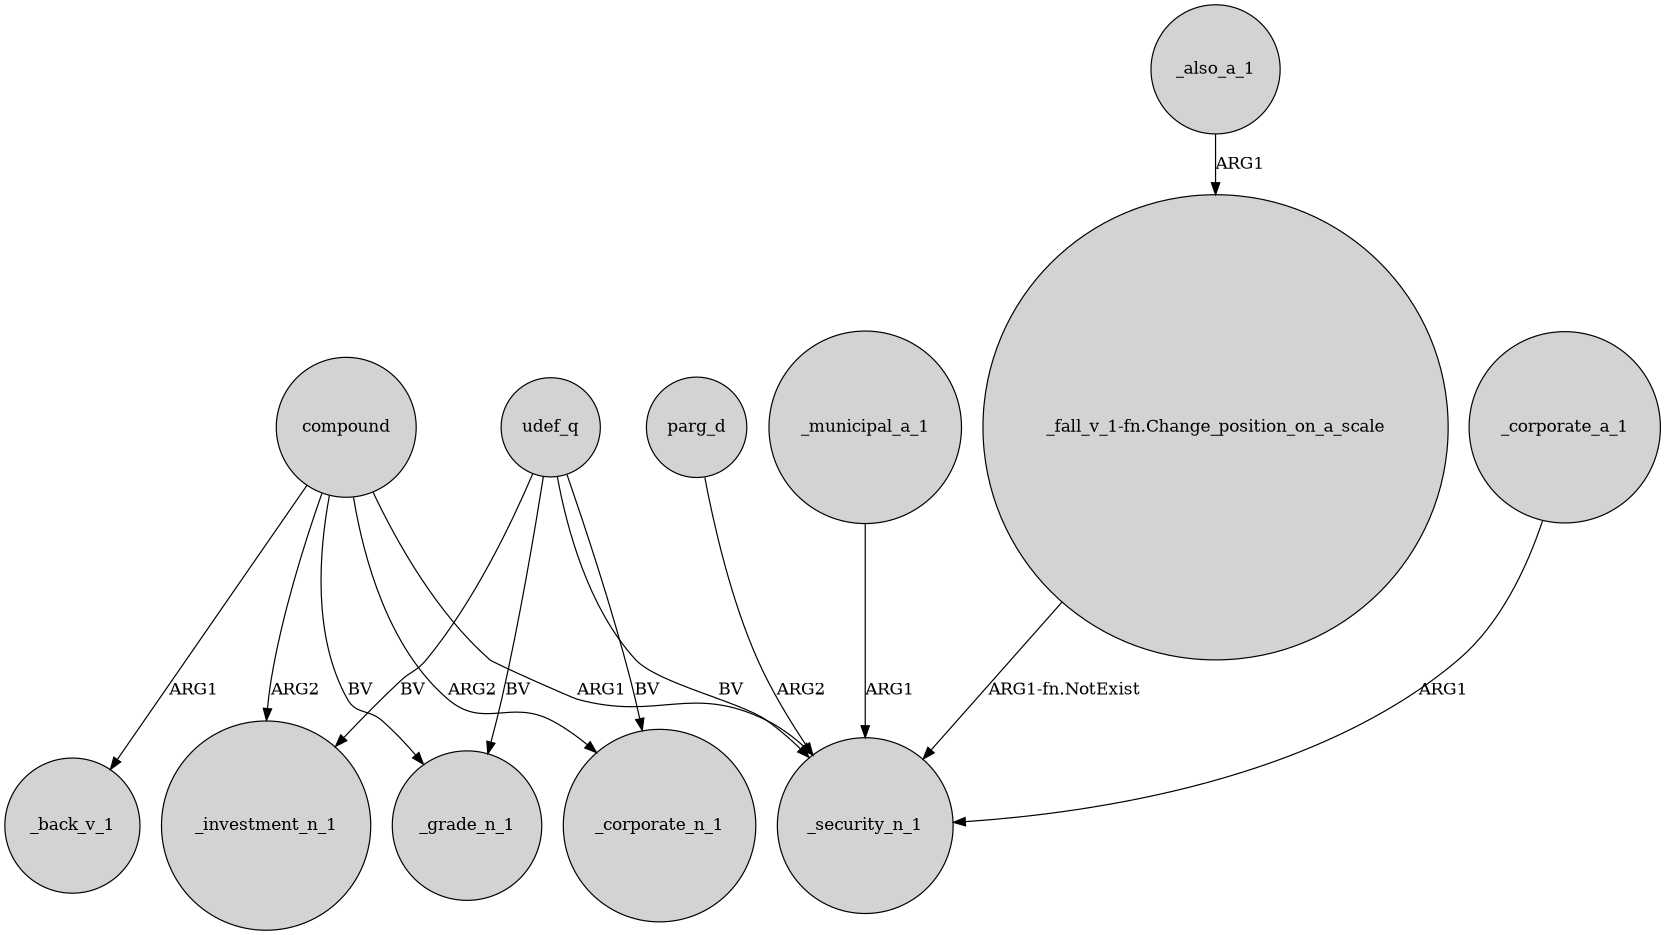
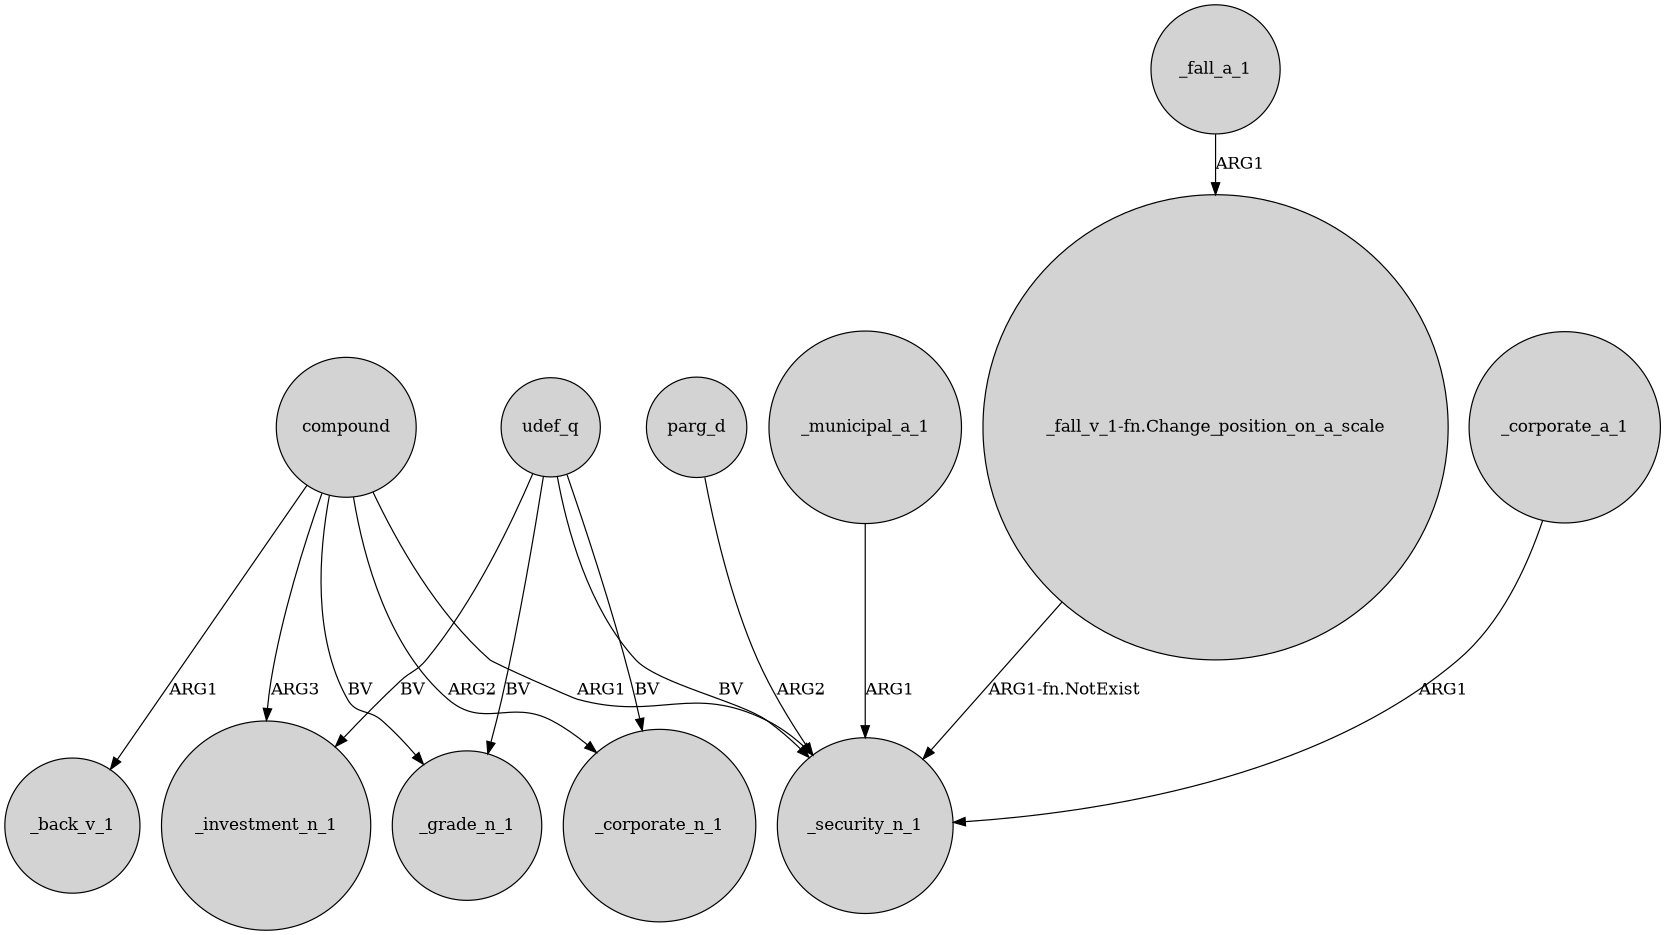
(1216, 69) -> (1216, 69)
(295, 690) -> (295, 690)
